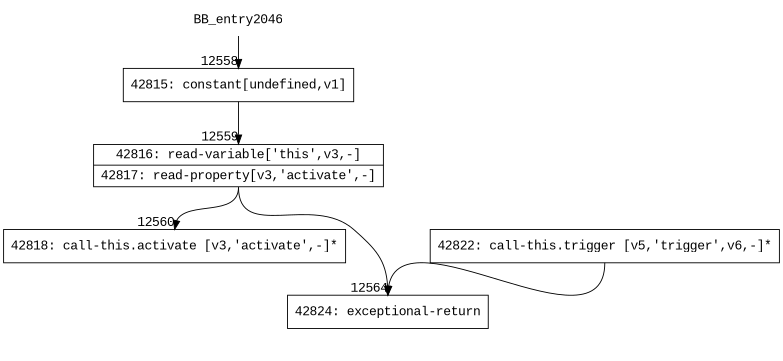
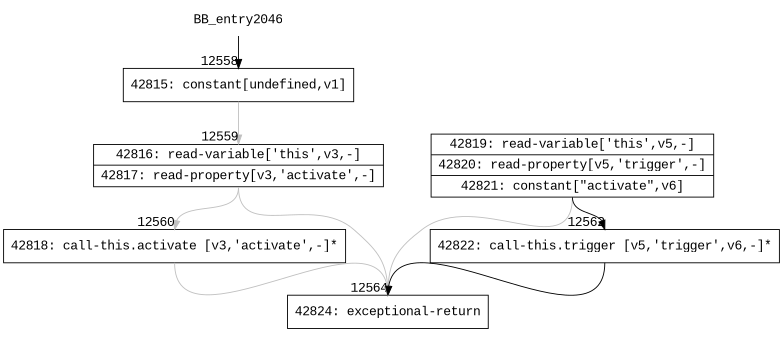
(238, 118) -> (238, 118)
none -> (572, 166)
(211, 208) -> (211, 208)
(323, 216) -> (323, 216)
none -> (277, 280)
